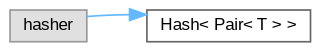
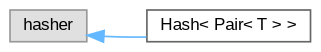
(108, 15) -> (125, 37)
